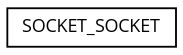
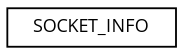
(92, 28) -> (92, 28)
